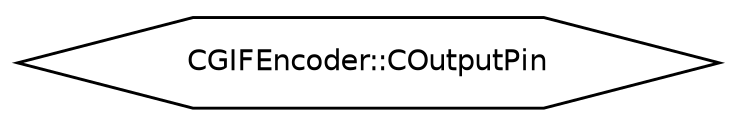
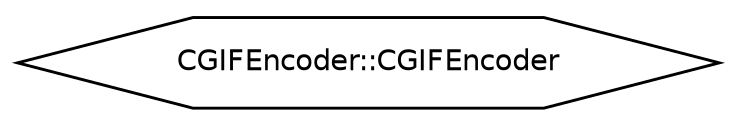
(368, 63) -> (368, 63)
